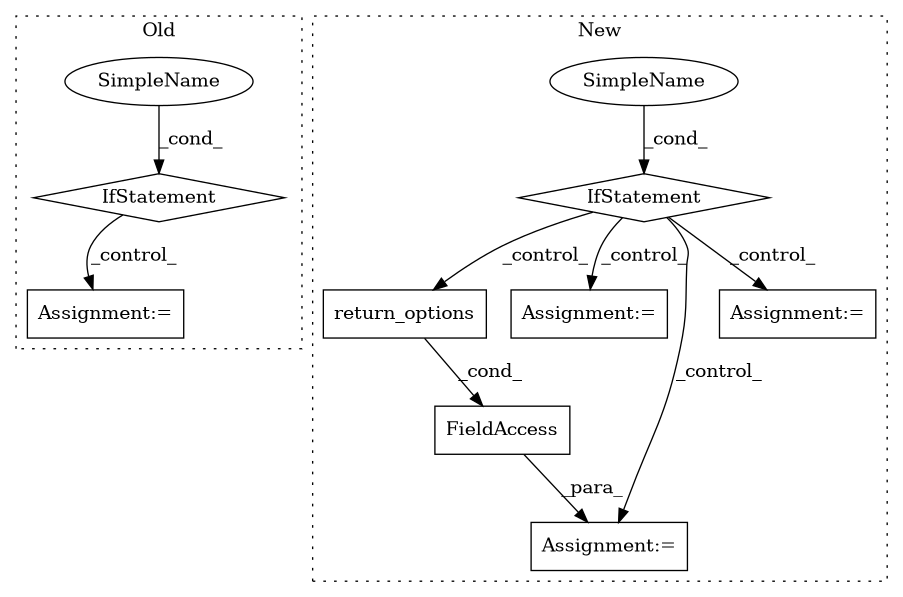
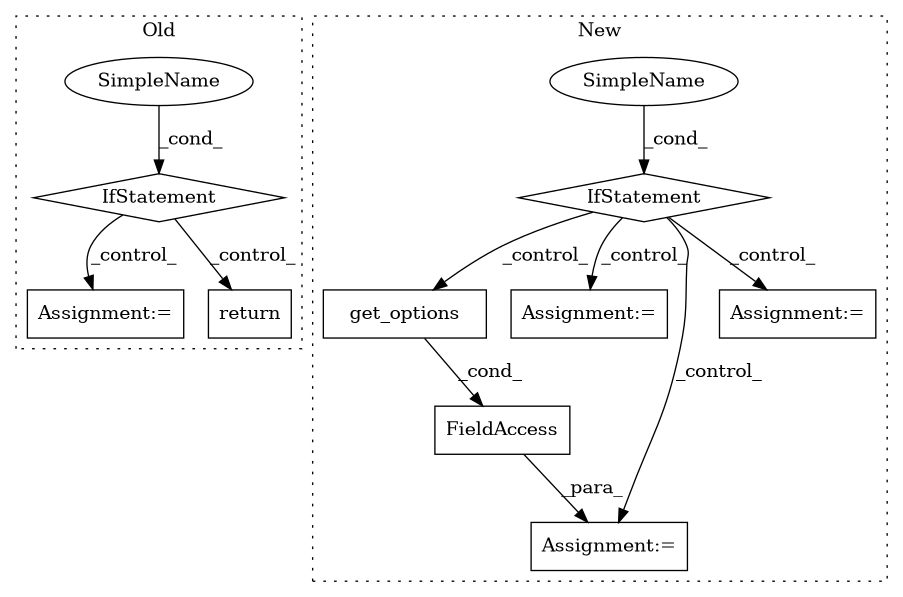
none -> (250, 314)
(405, 314) -> (405, 314)
